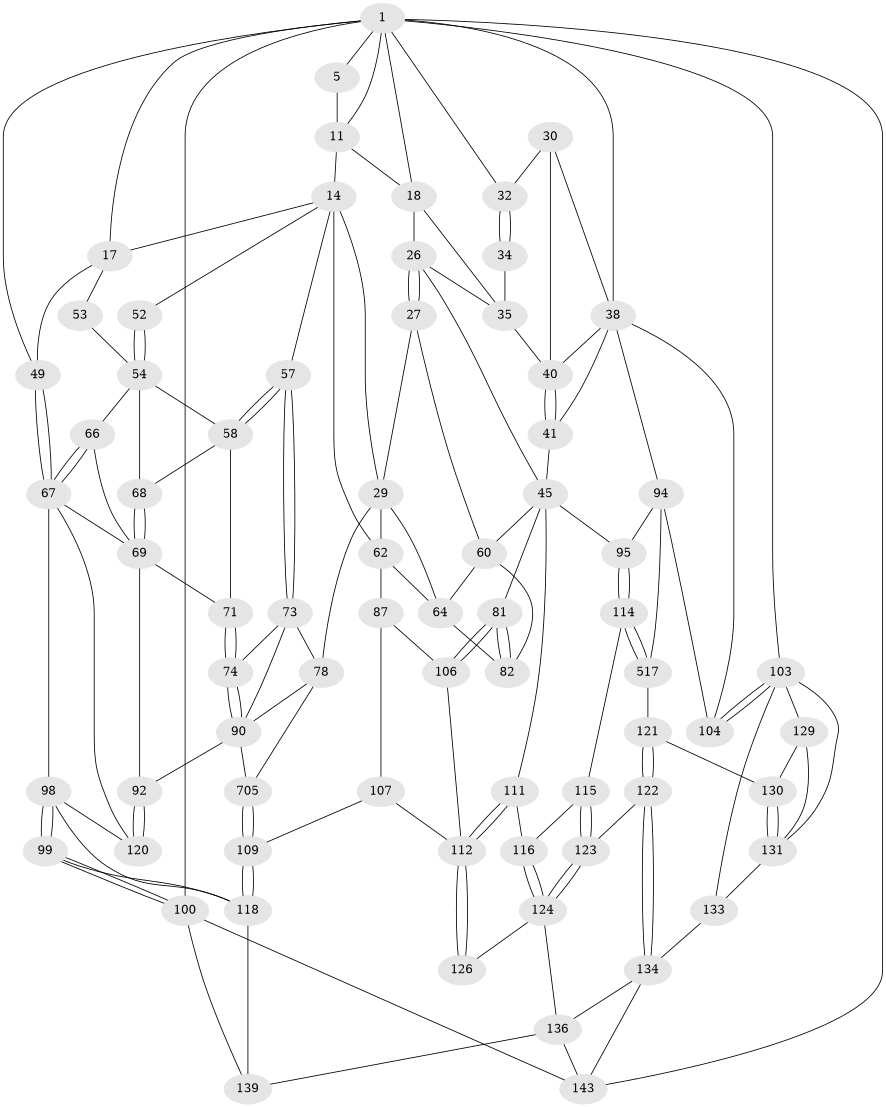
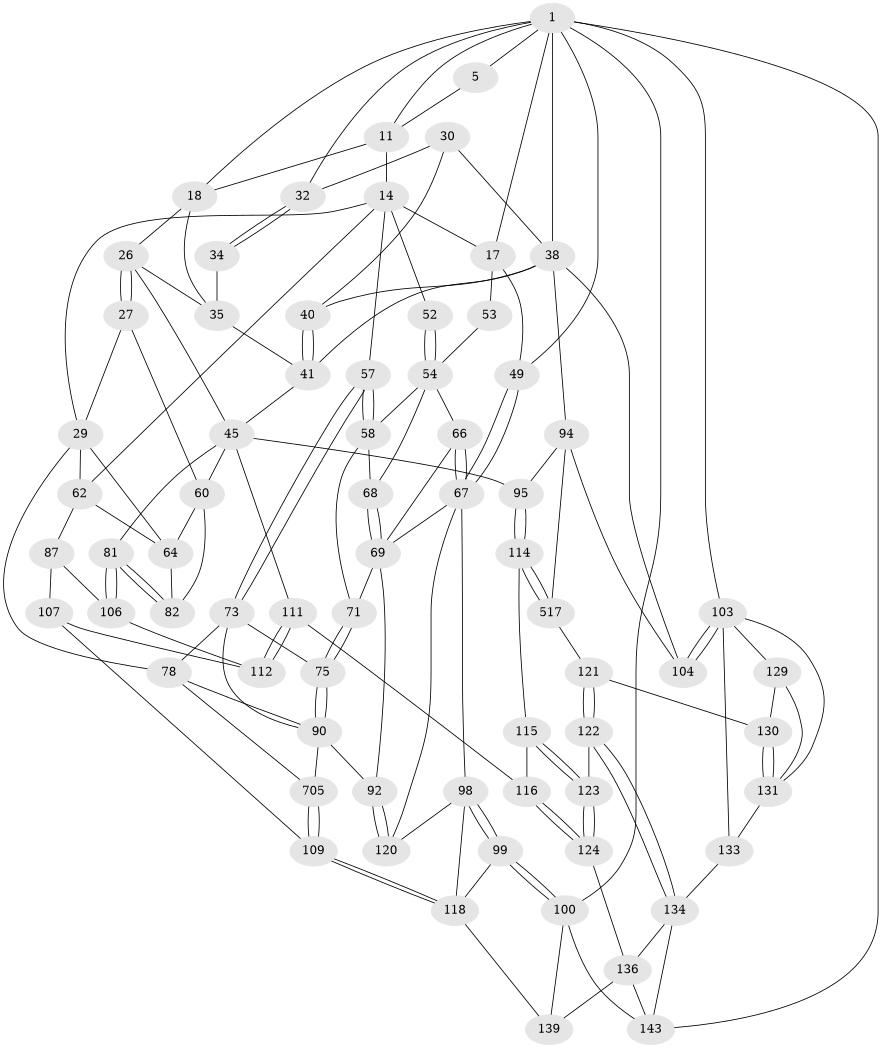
(528, 345) -> (263, 345)
(231, 673) -> (323, 673)
(462, 970) -> none
